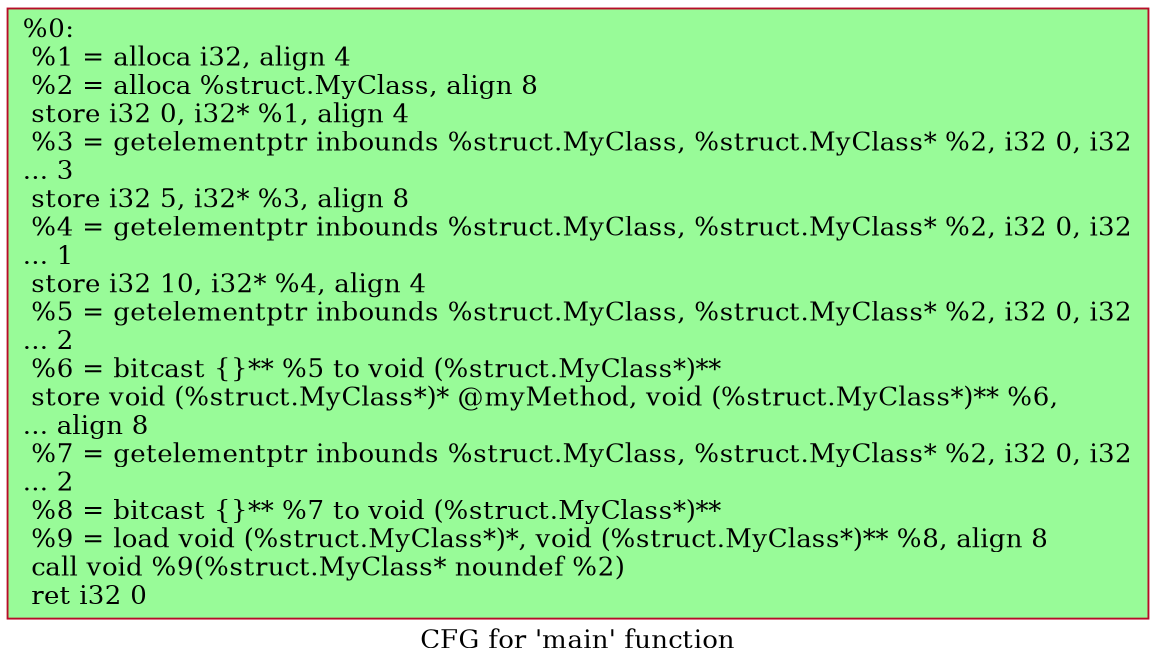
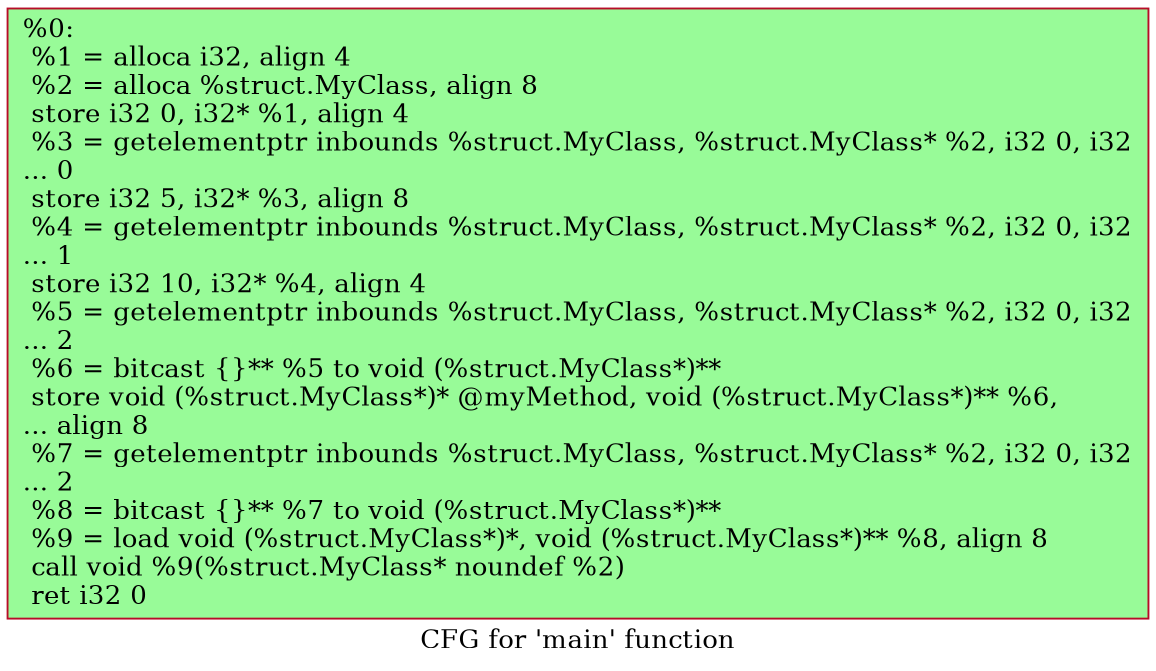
(49, 171) -> (49, 171)
